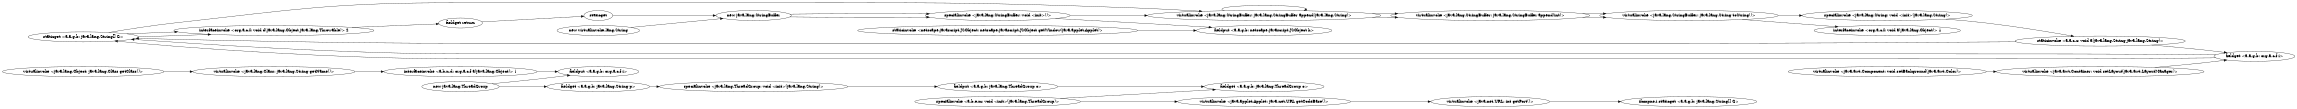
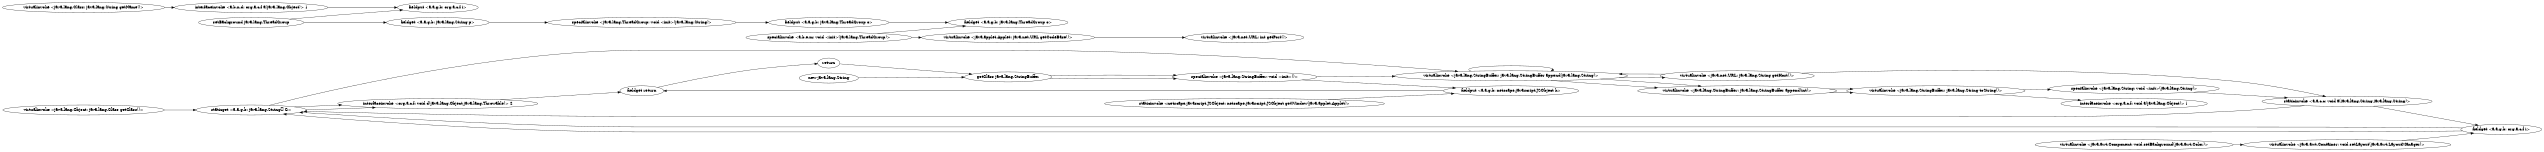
(598, 16) -> (829, 63)
(754, 16) -> (1008, 77)
(598, 31) -> (829, 78)
(177, 72) -> (179, 110)
none -> (1737, 76)
(460, 87) -> (251, 22)
none -> (1055, 91)
(1689, 102) -> none
